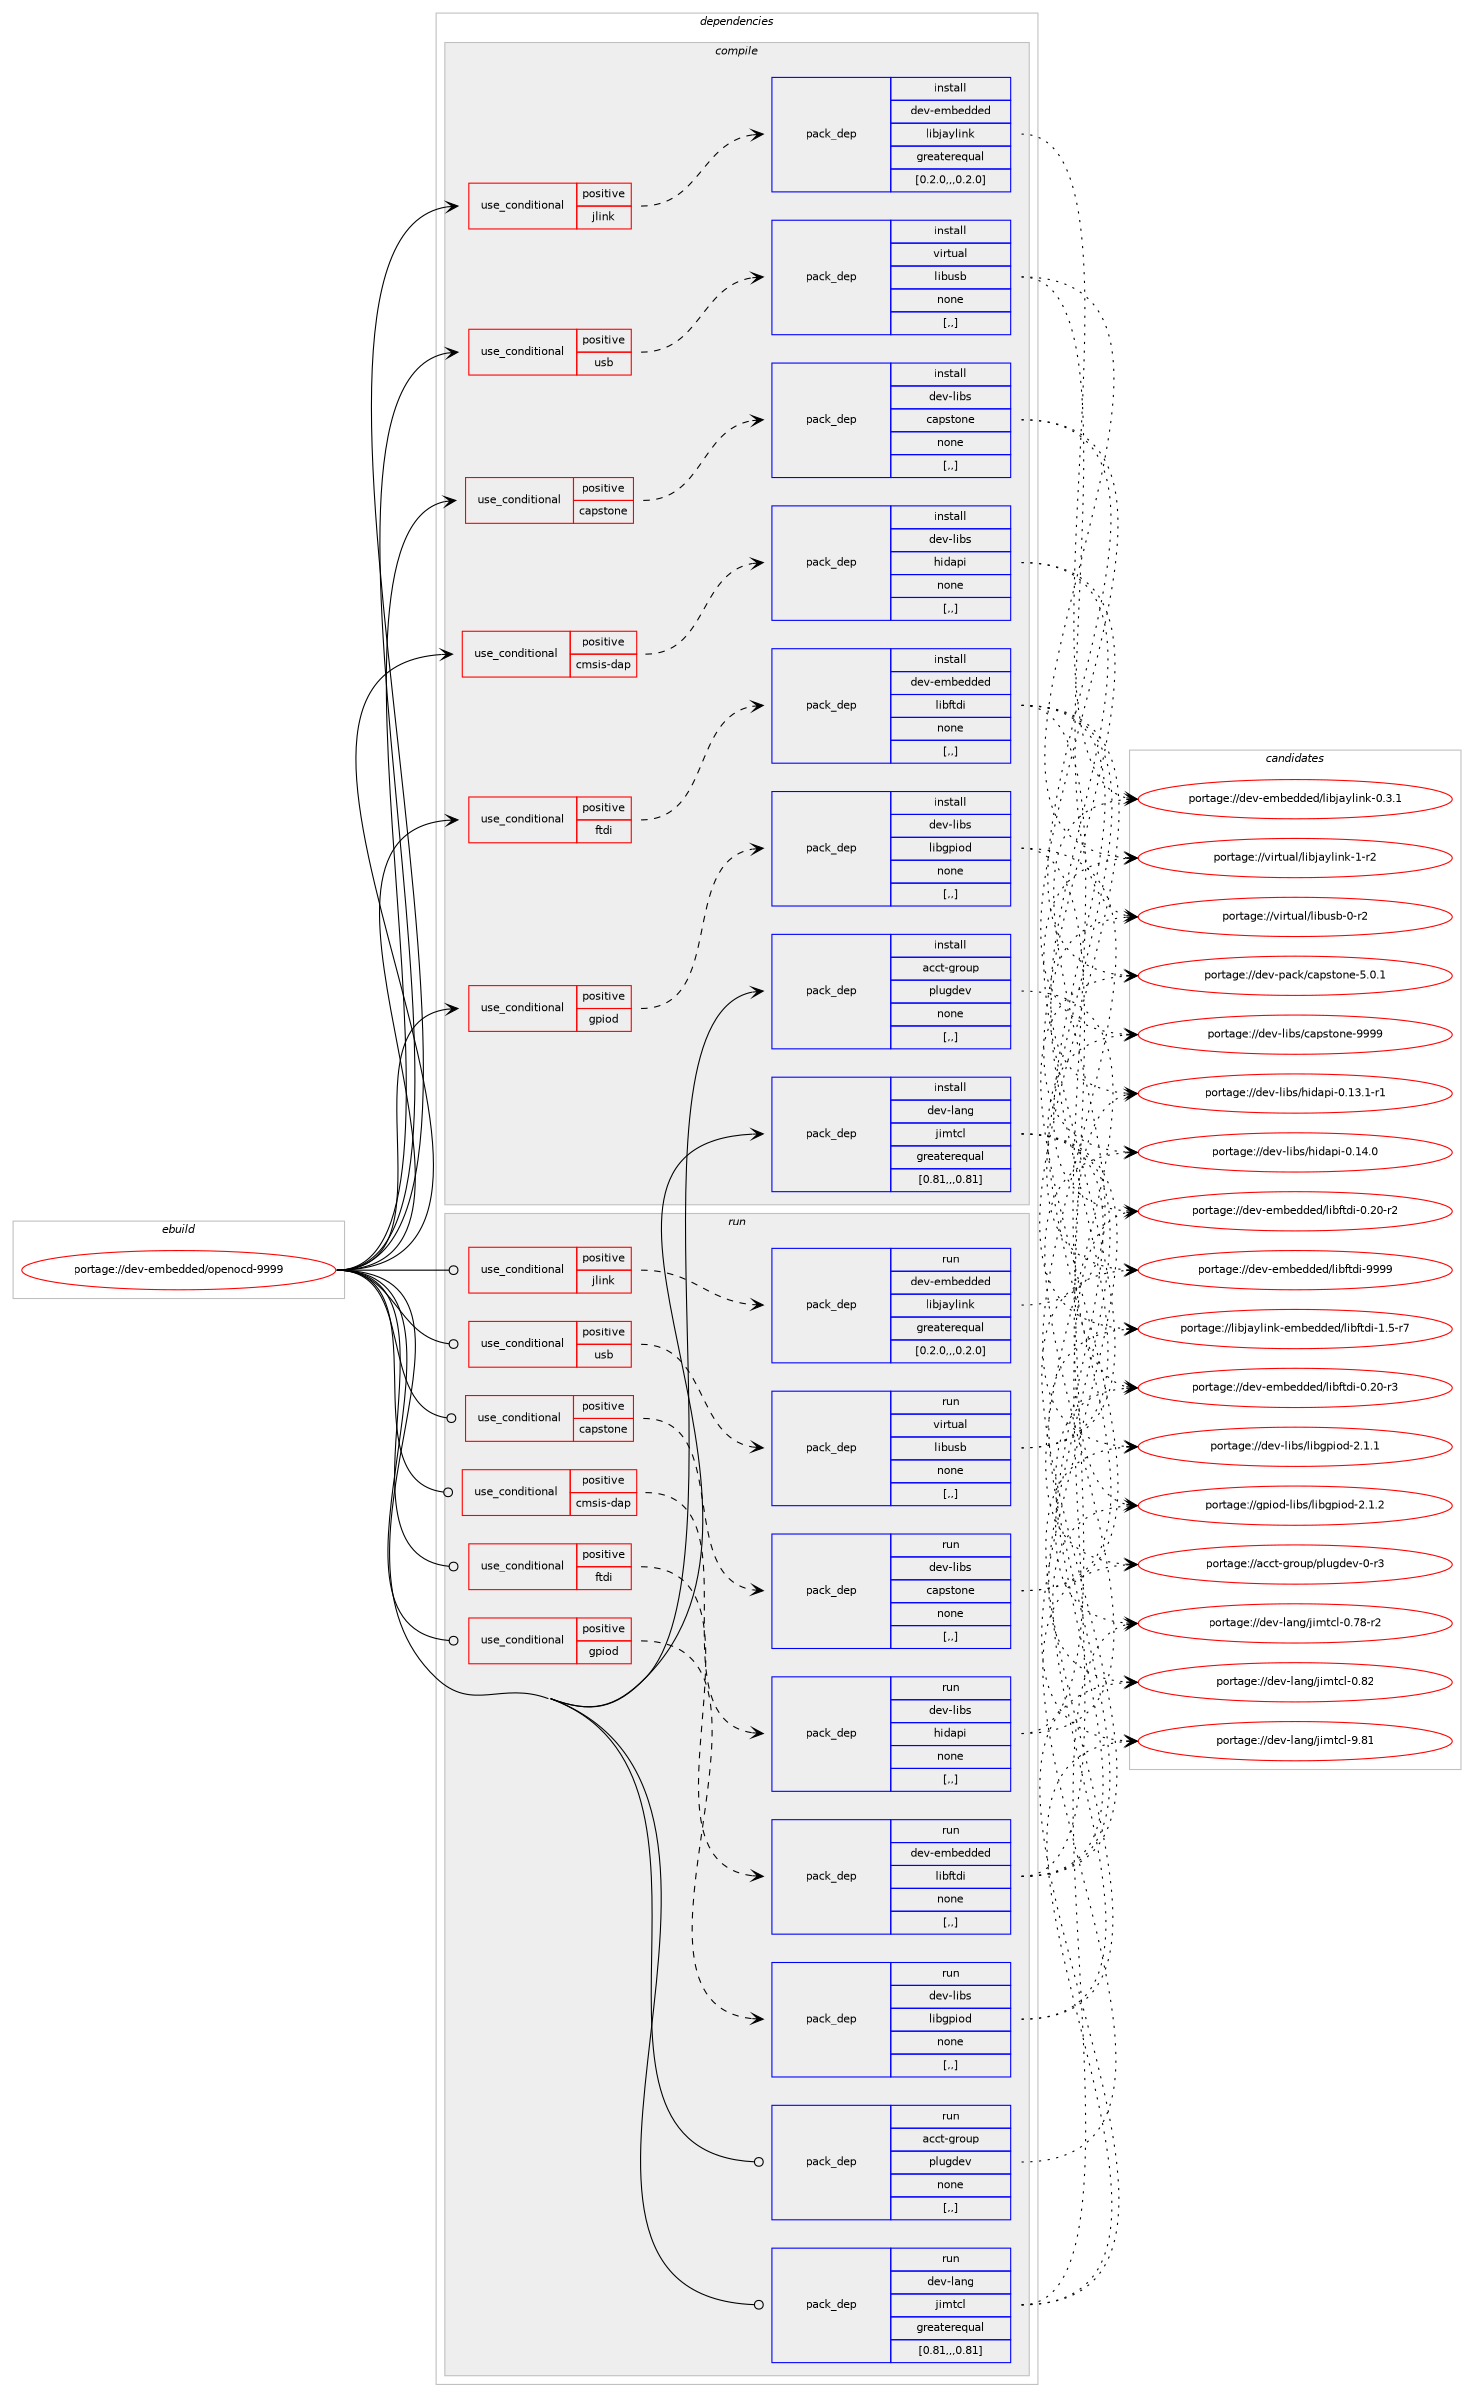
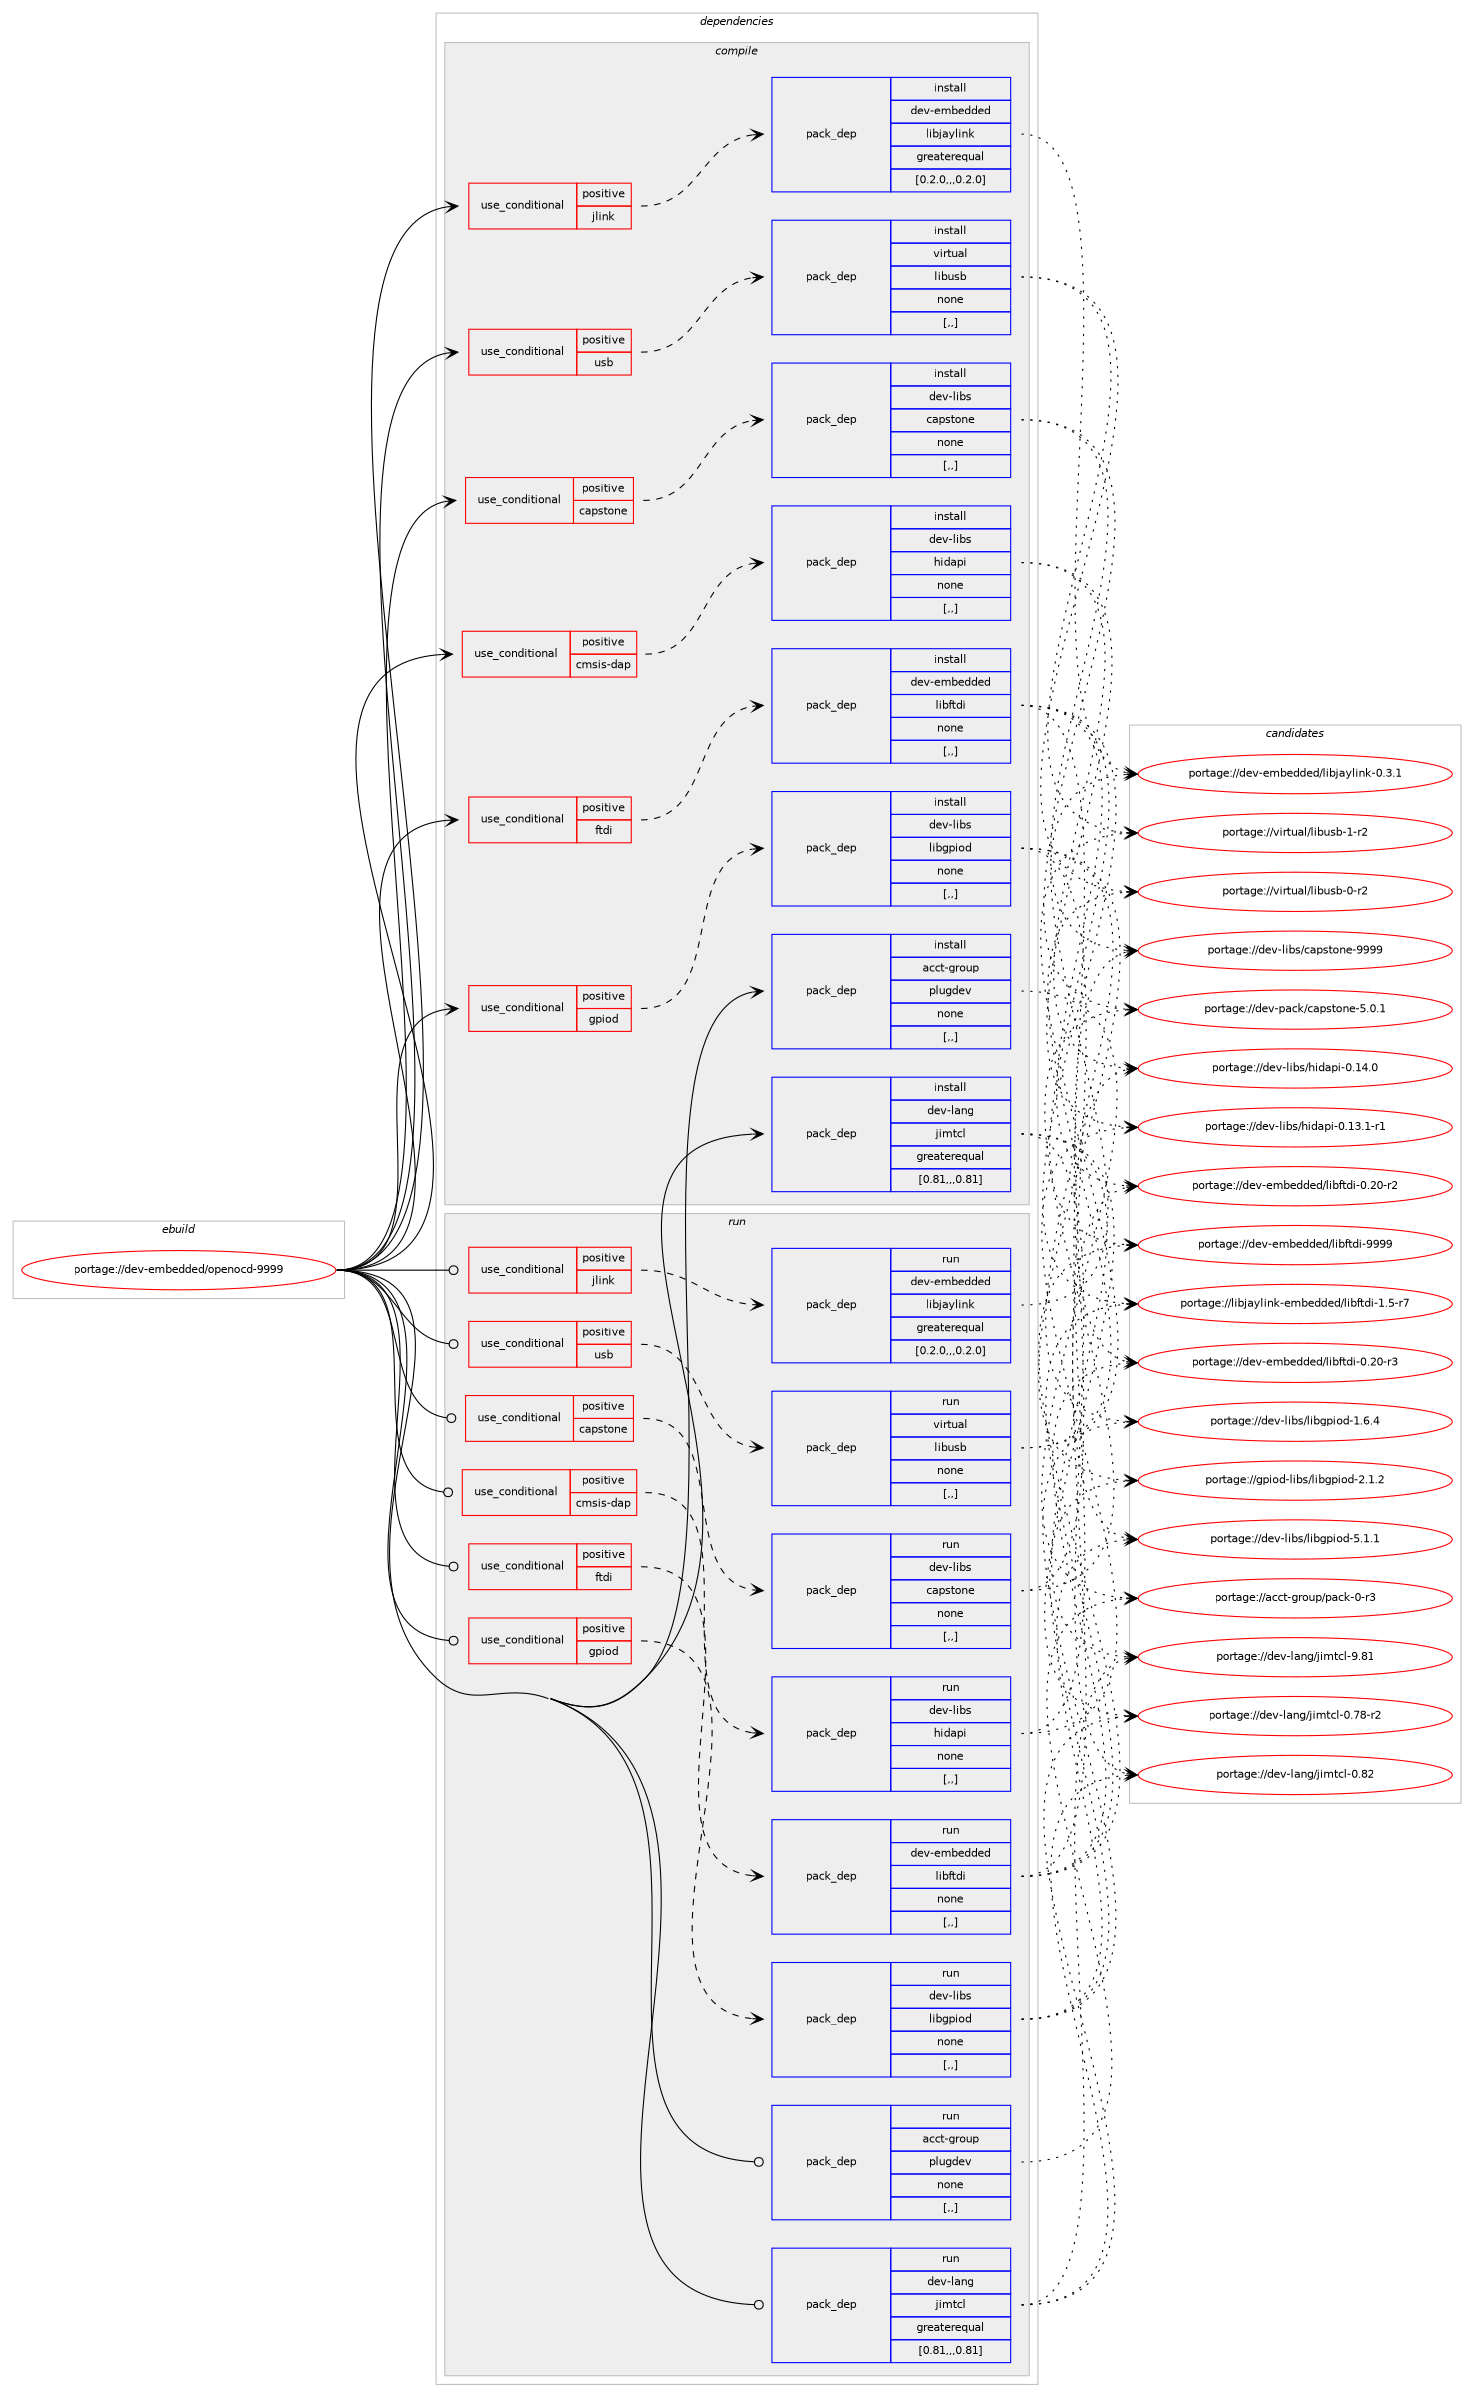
(1295, 858) -> (1295, 833)
none -> (1295, 1422)
(1295, 1447) -> (1295, 1539)
(1295, 1565) -> (1295, 1598)
